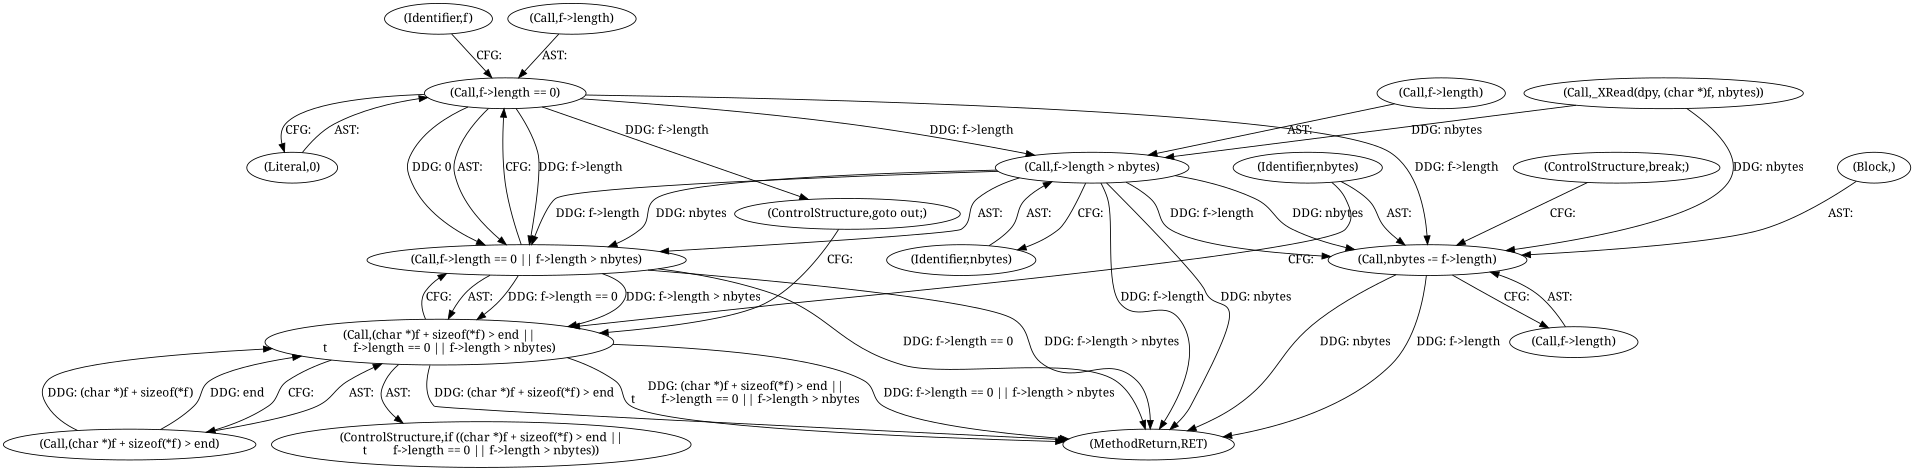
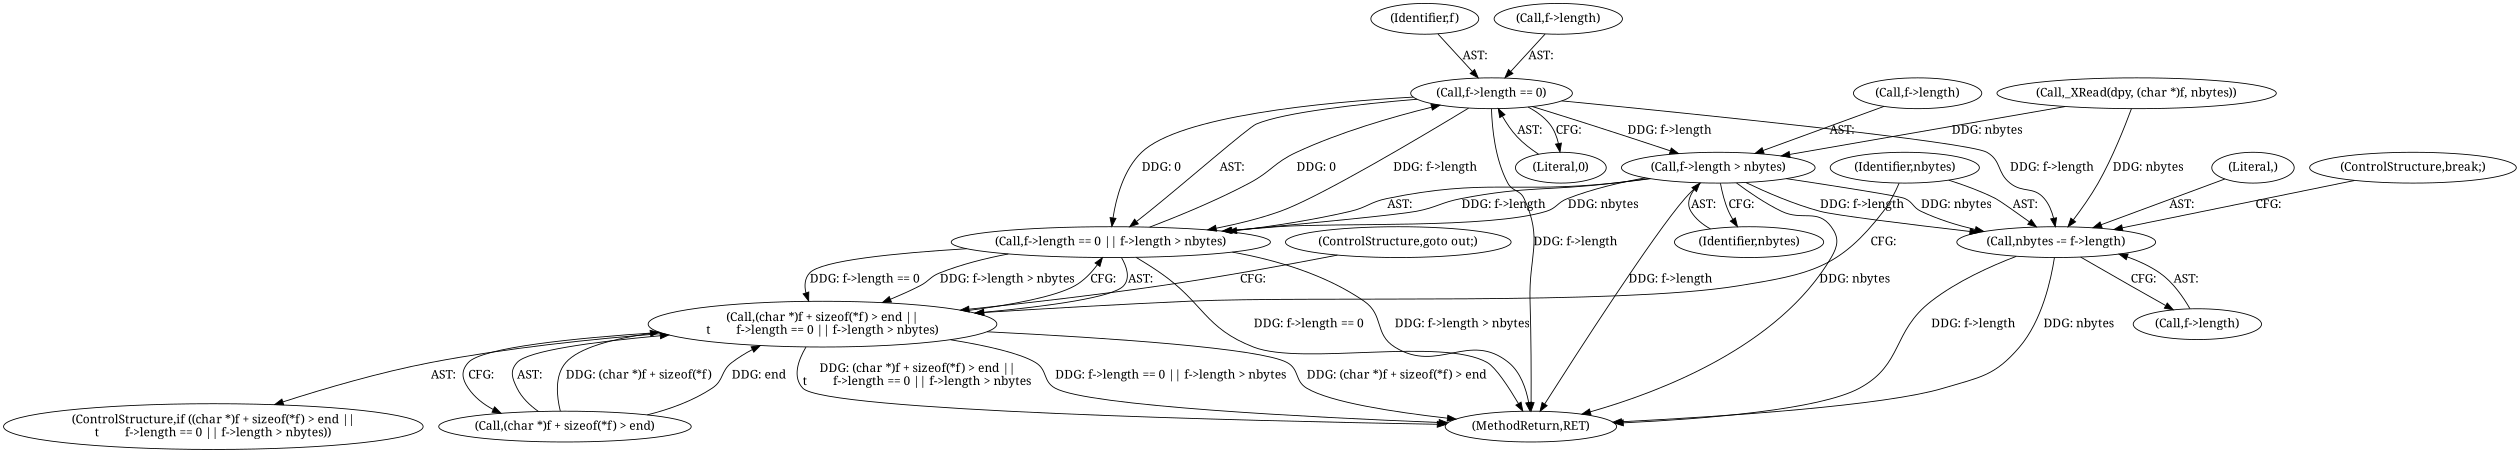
(491, 56) -> (1477, 56)
(671, 152) -> (1534, 250)
(520, 168) -> (1316, 168)
(1874, 168) -> (2253, 168)
